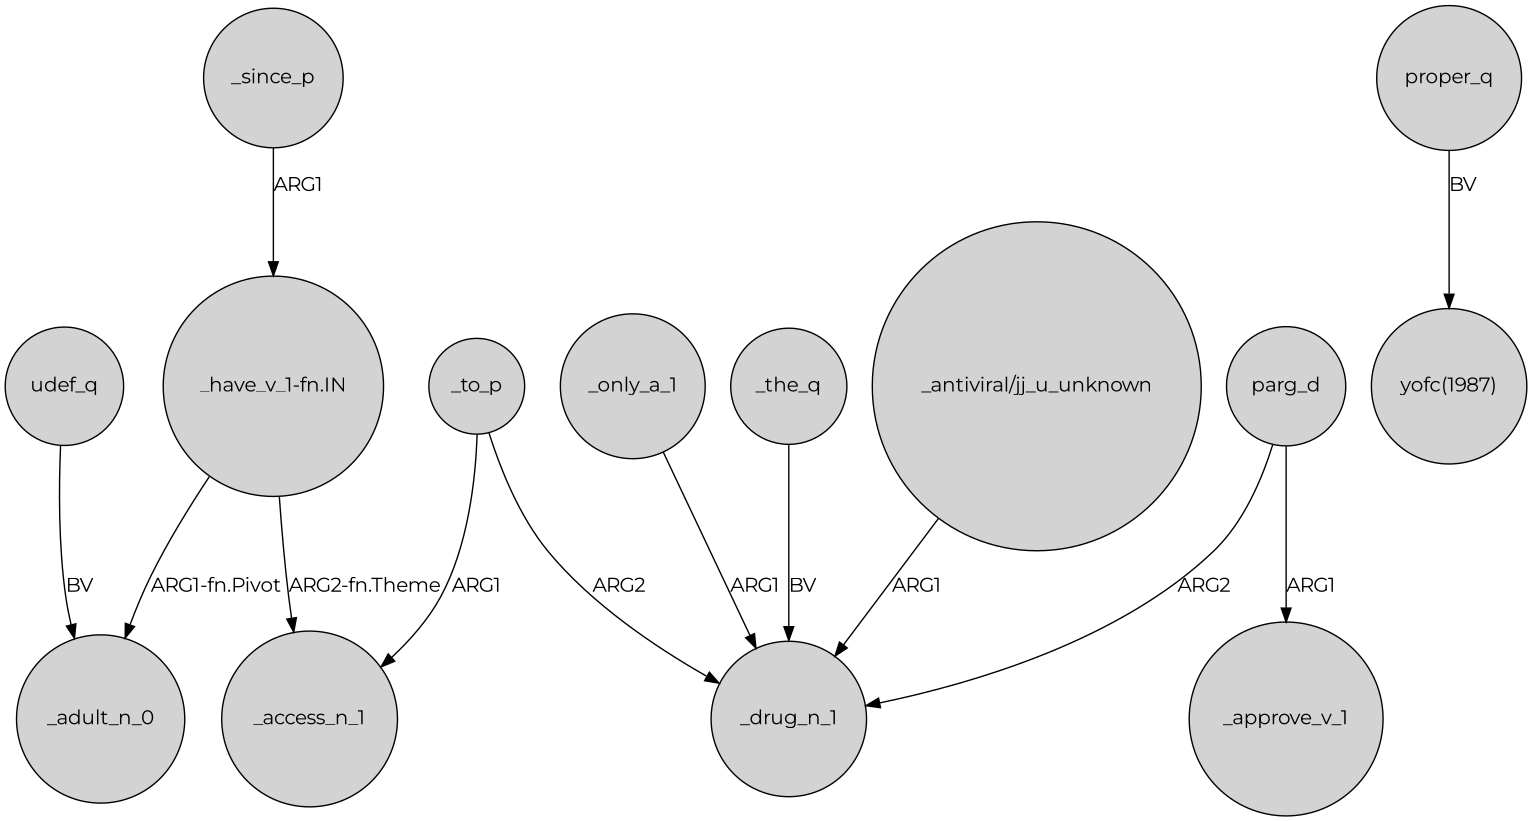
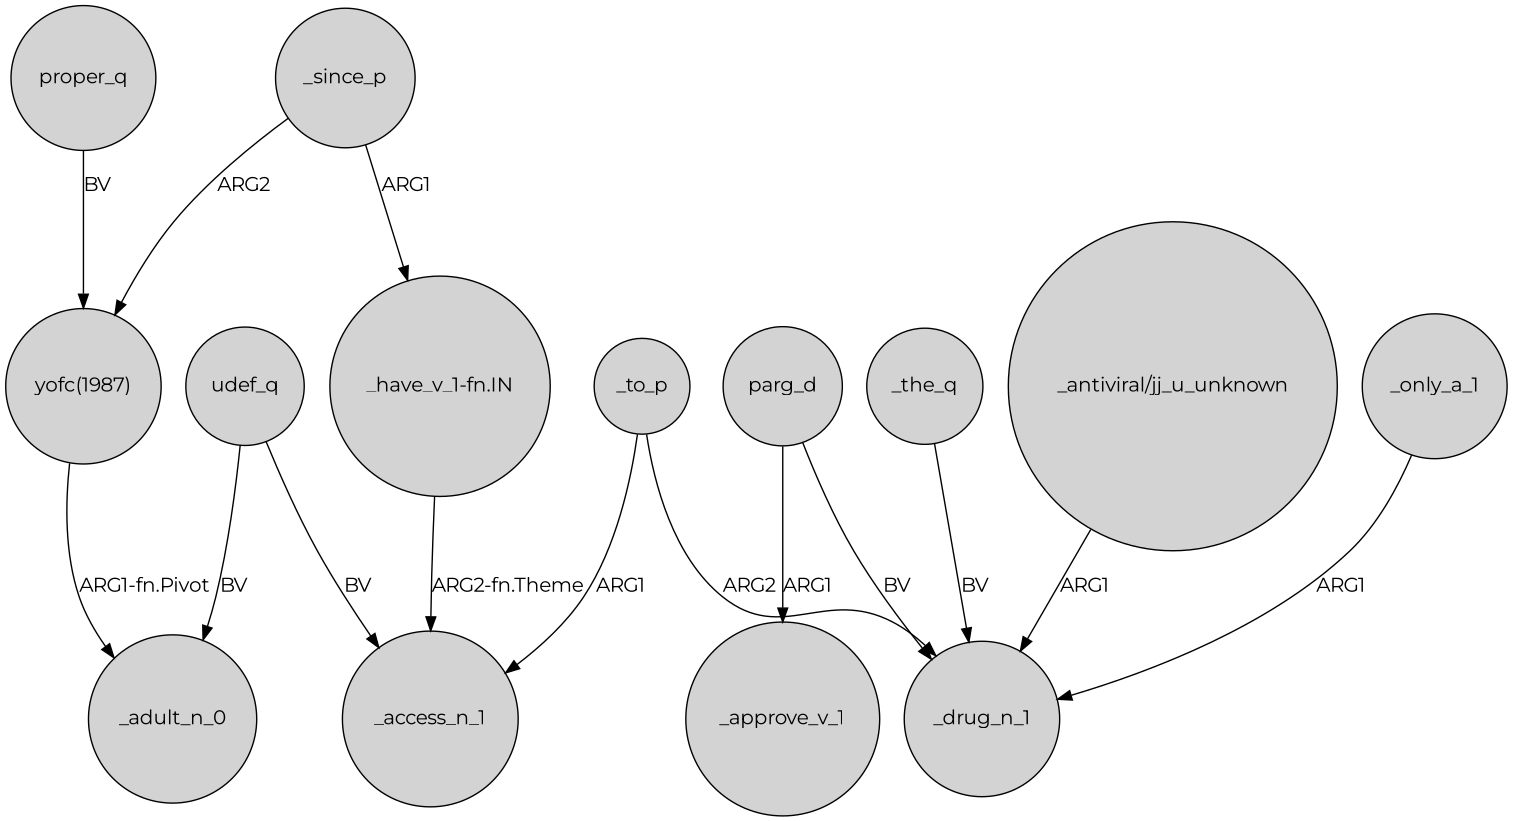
none -> (193, 200)
none -> (313, 542)
(165, 548) -> (70, 559)
(1205, 587) -> (897, 587)
